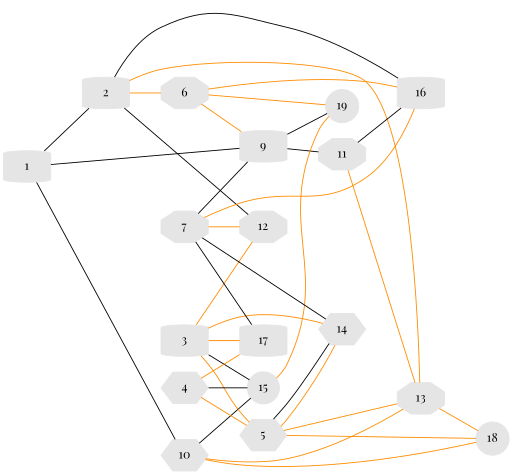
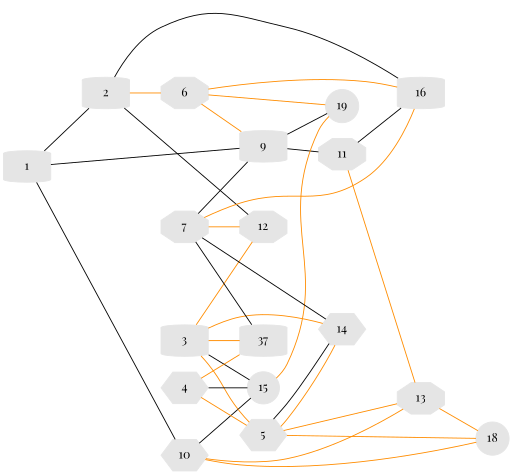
(383, 111) -> none
(263, 341) -> (263, 341)
